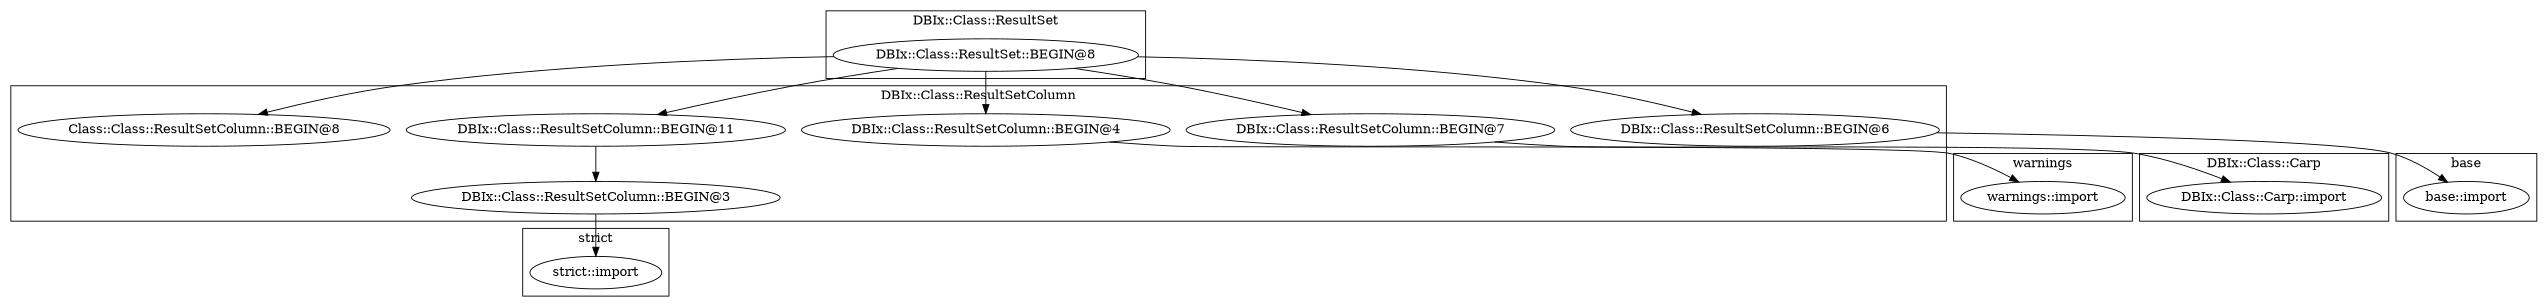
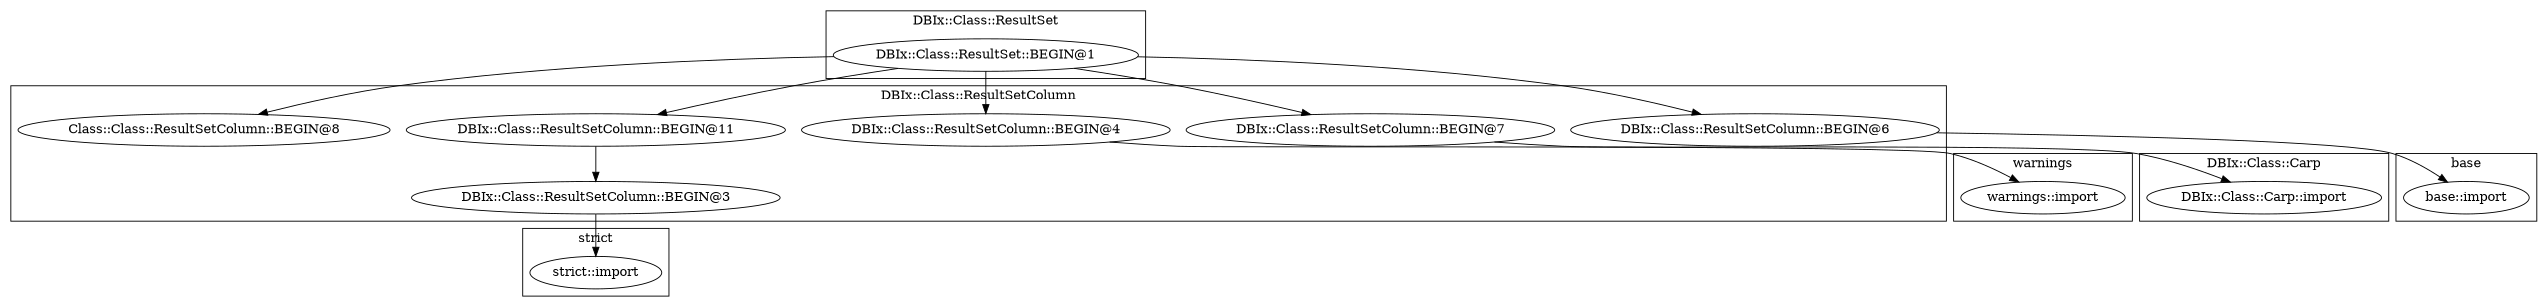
(986, 55) -> (986, 55)
